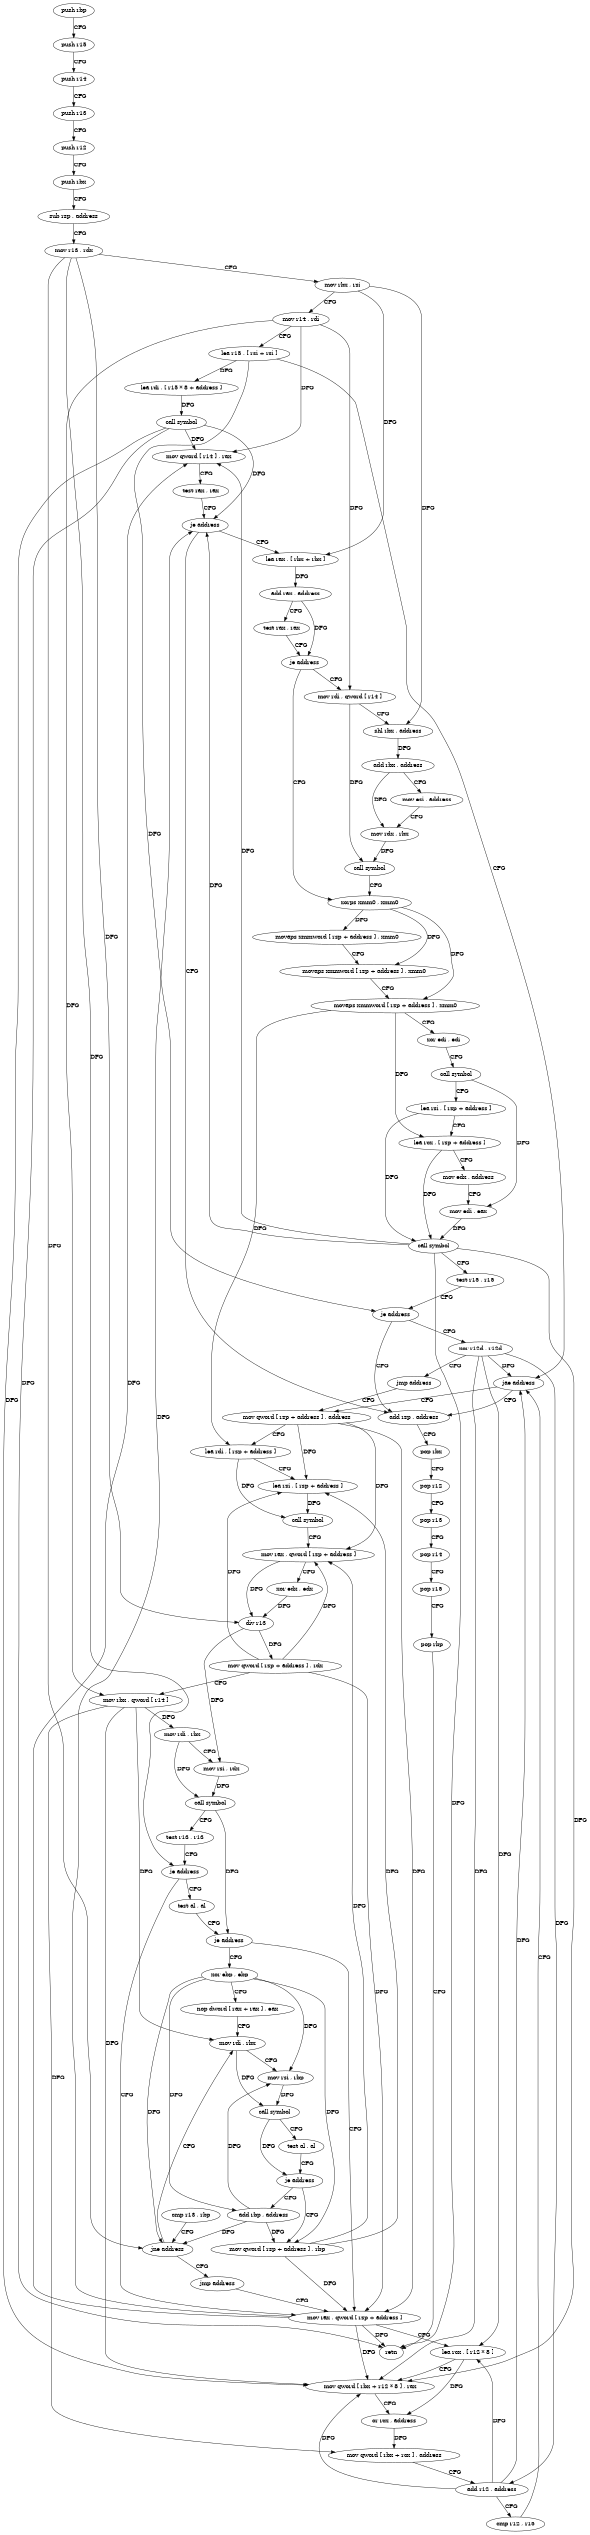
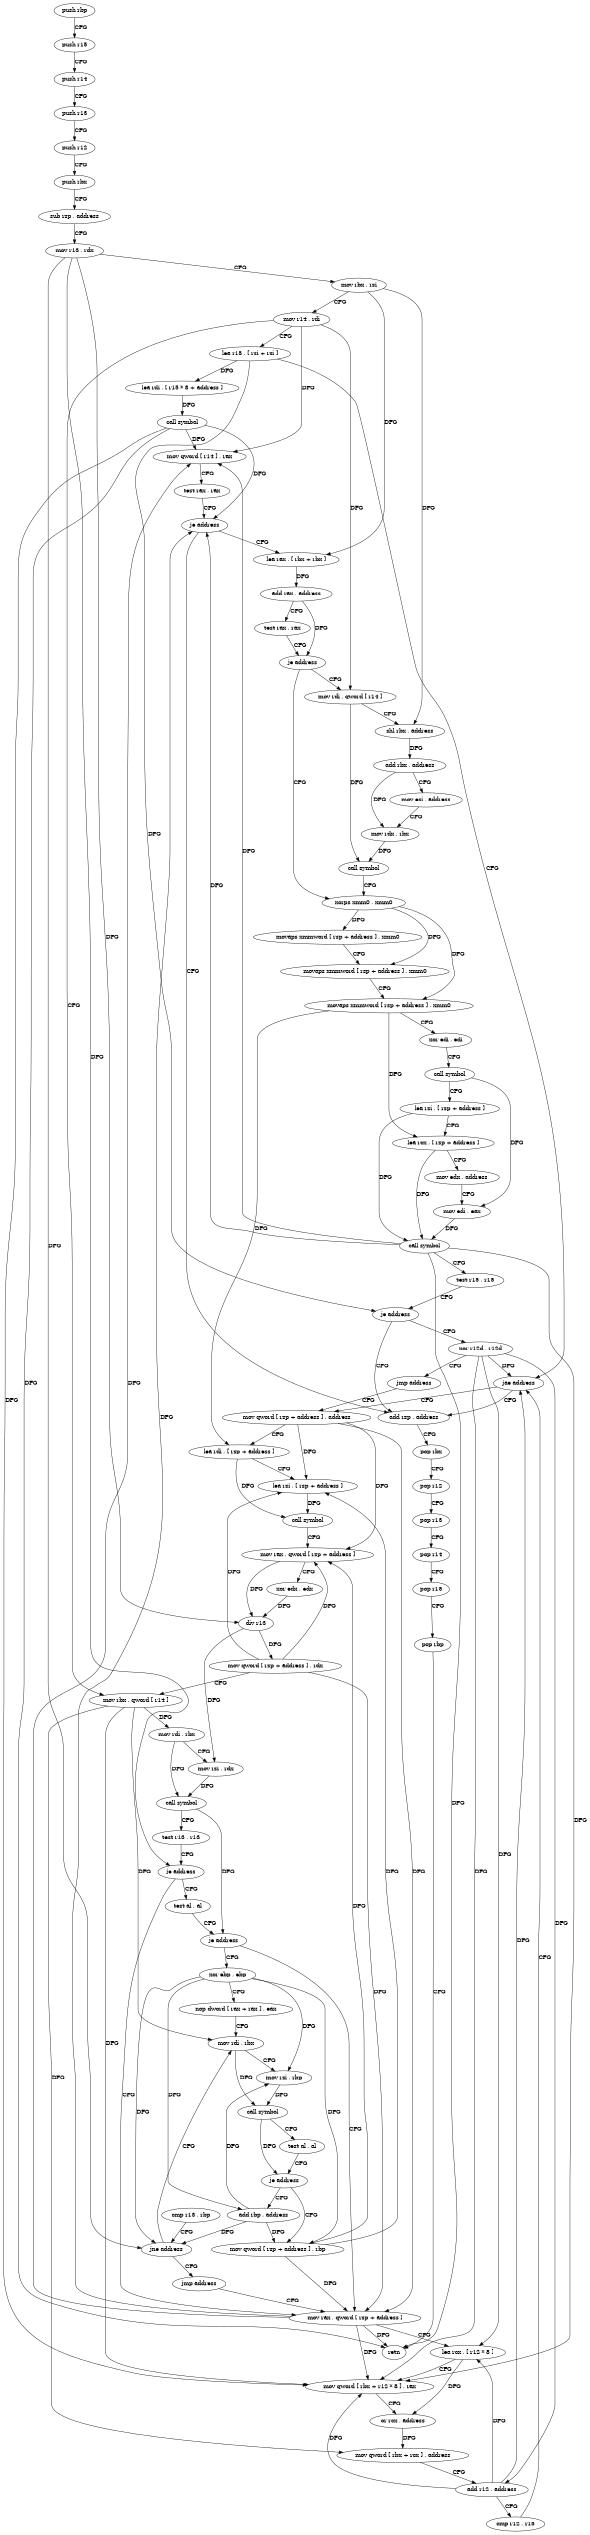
(73, 1006) -> (74, 1006)
